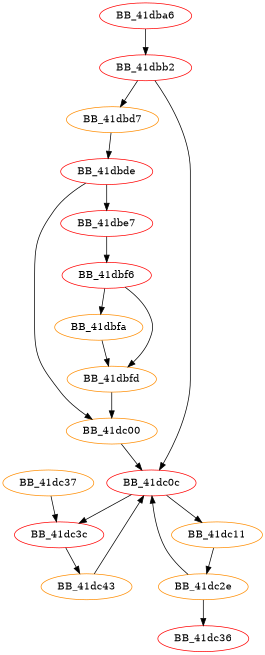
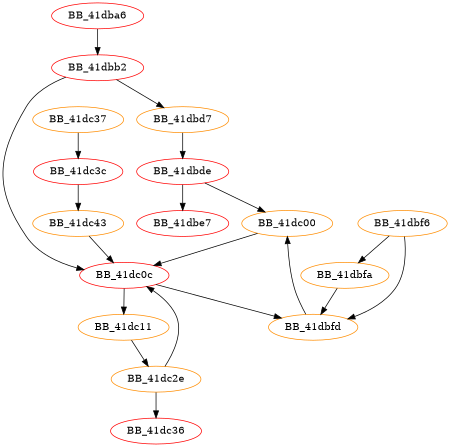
(107, 246) -> none
(107, 275) -> (403, 223)
(108, 507) -> (215, 300)
